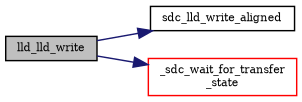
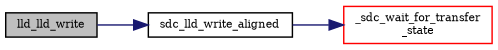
(115, 59) -> (311, 25)
